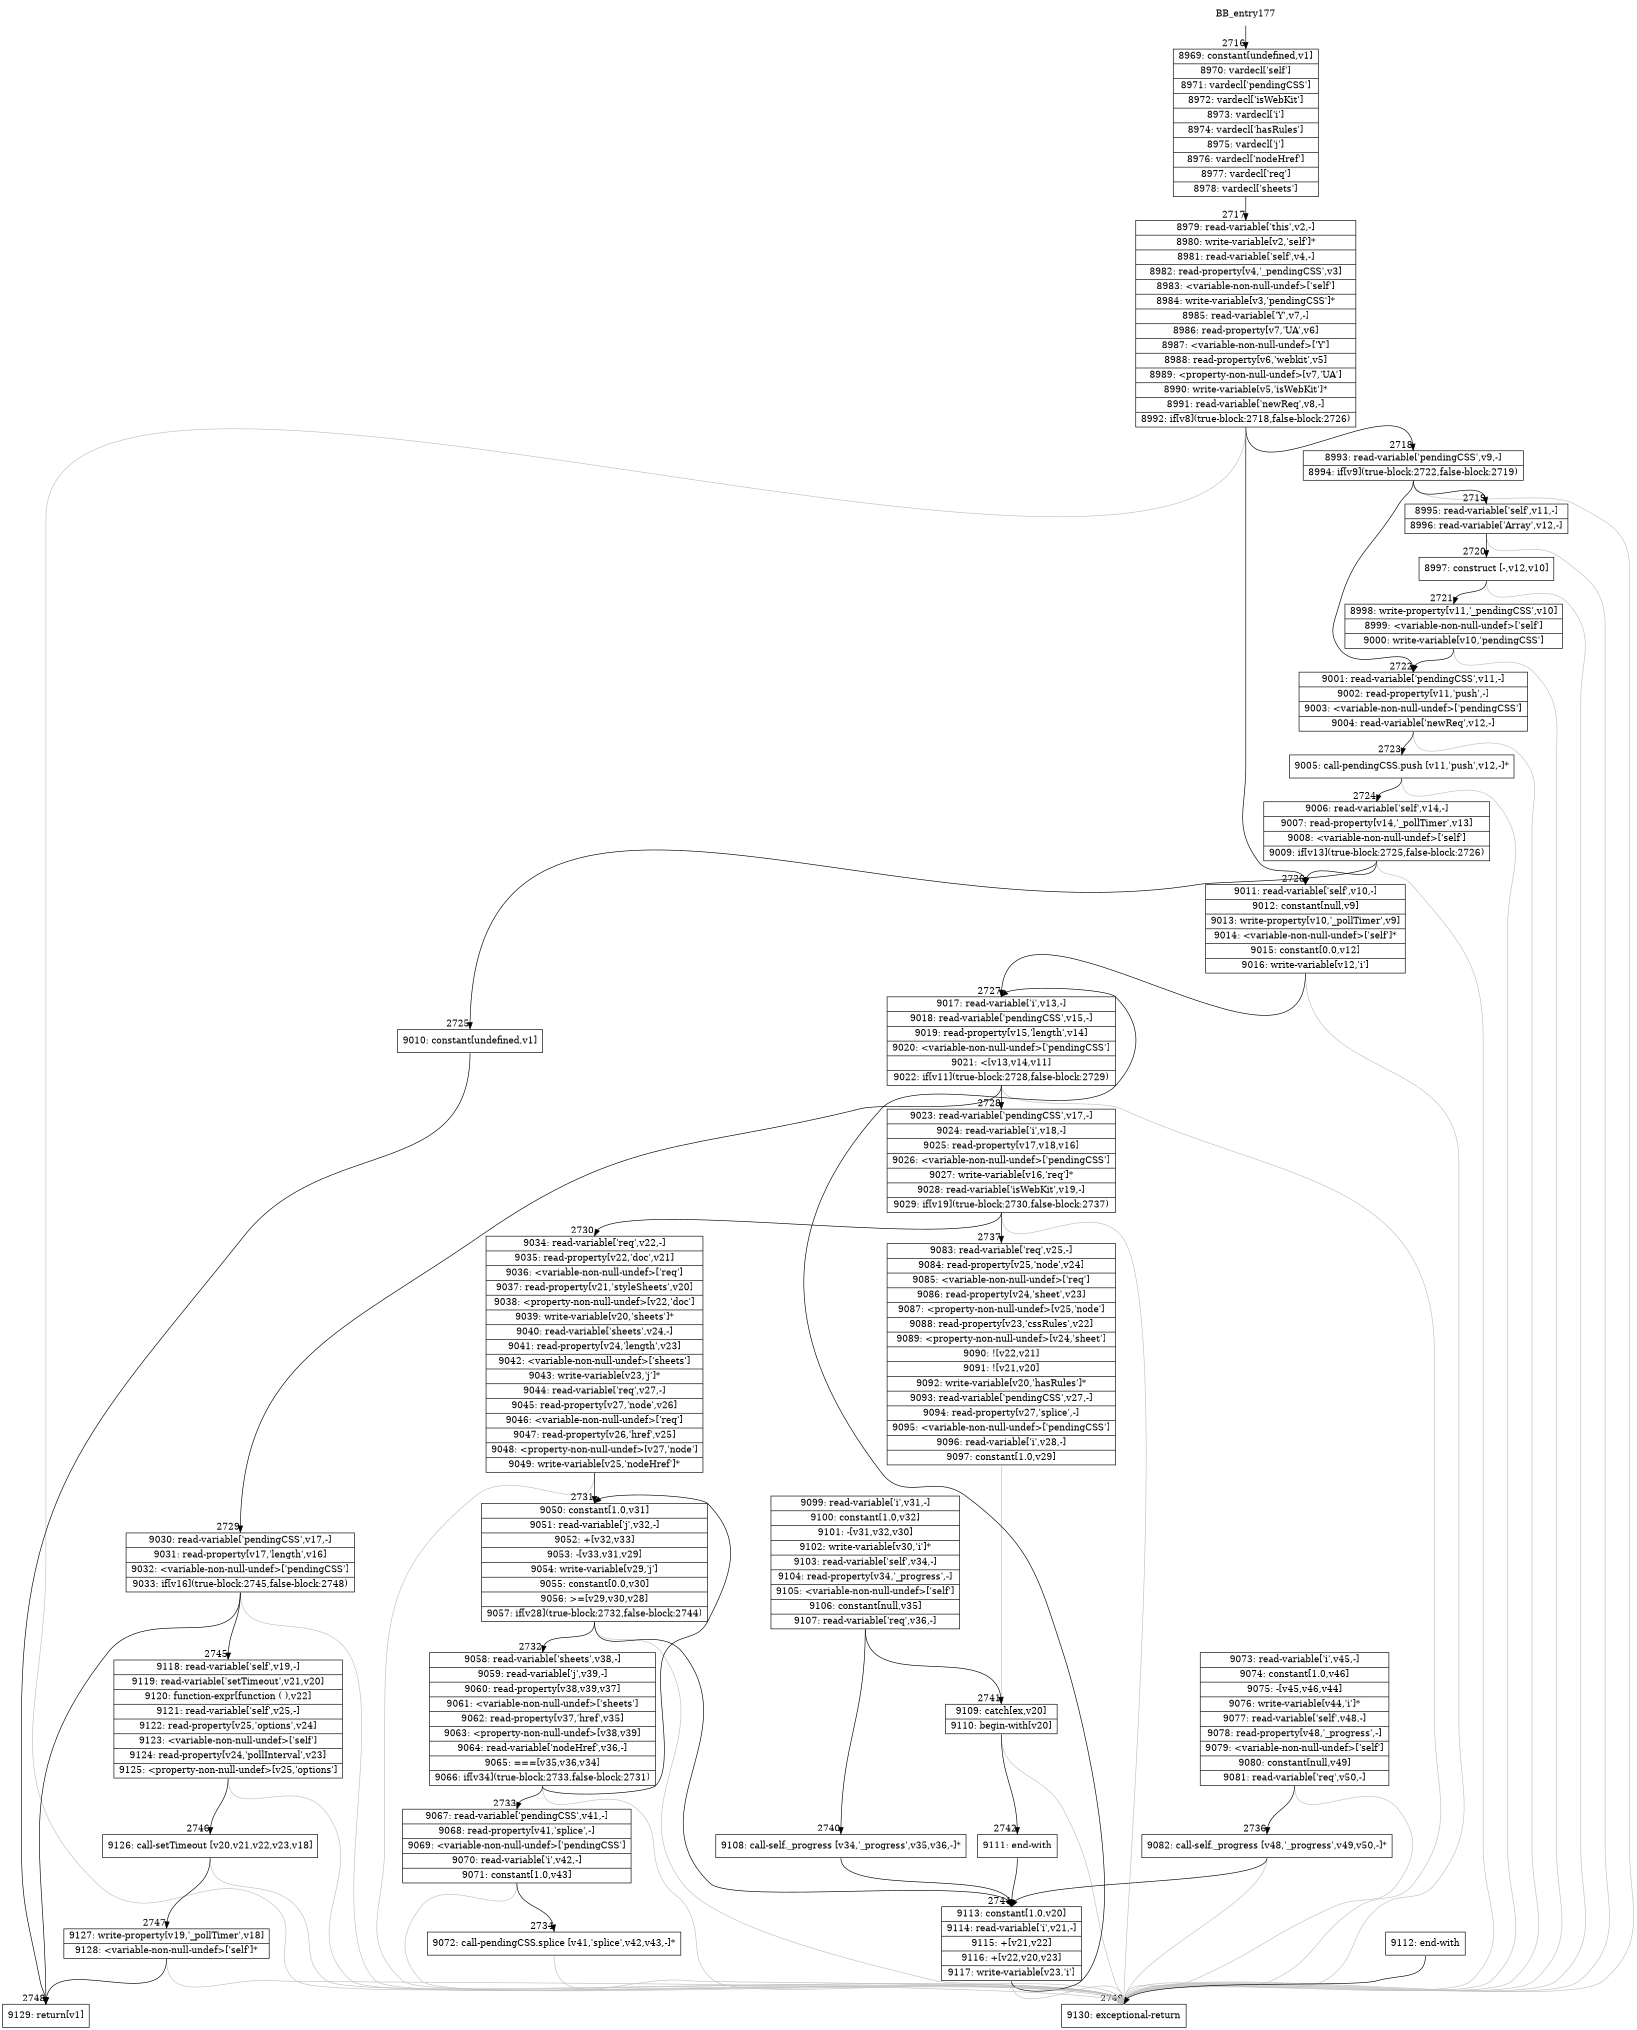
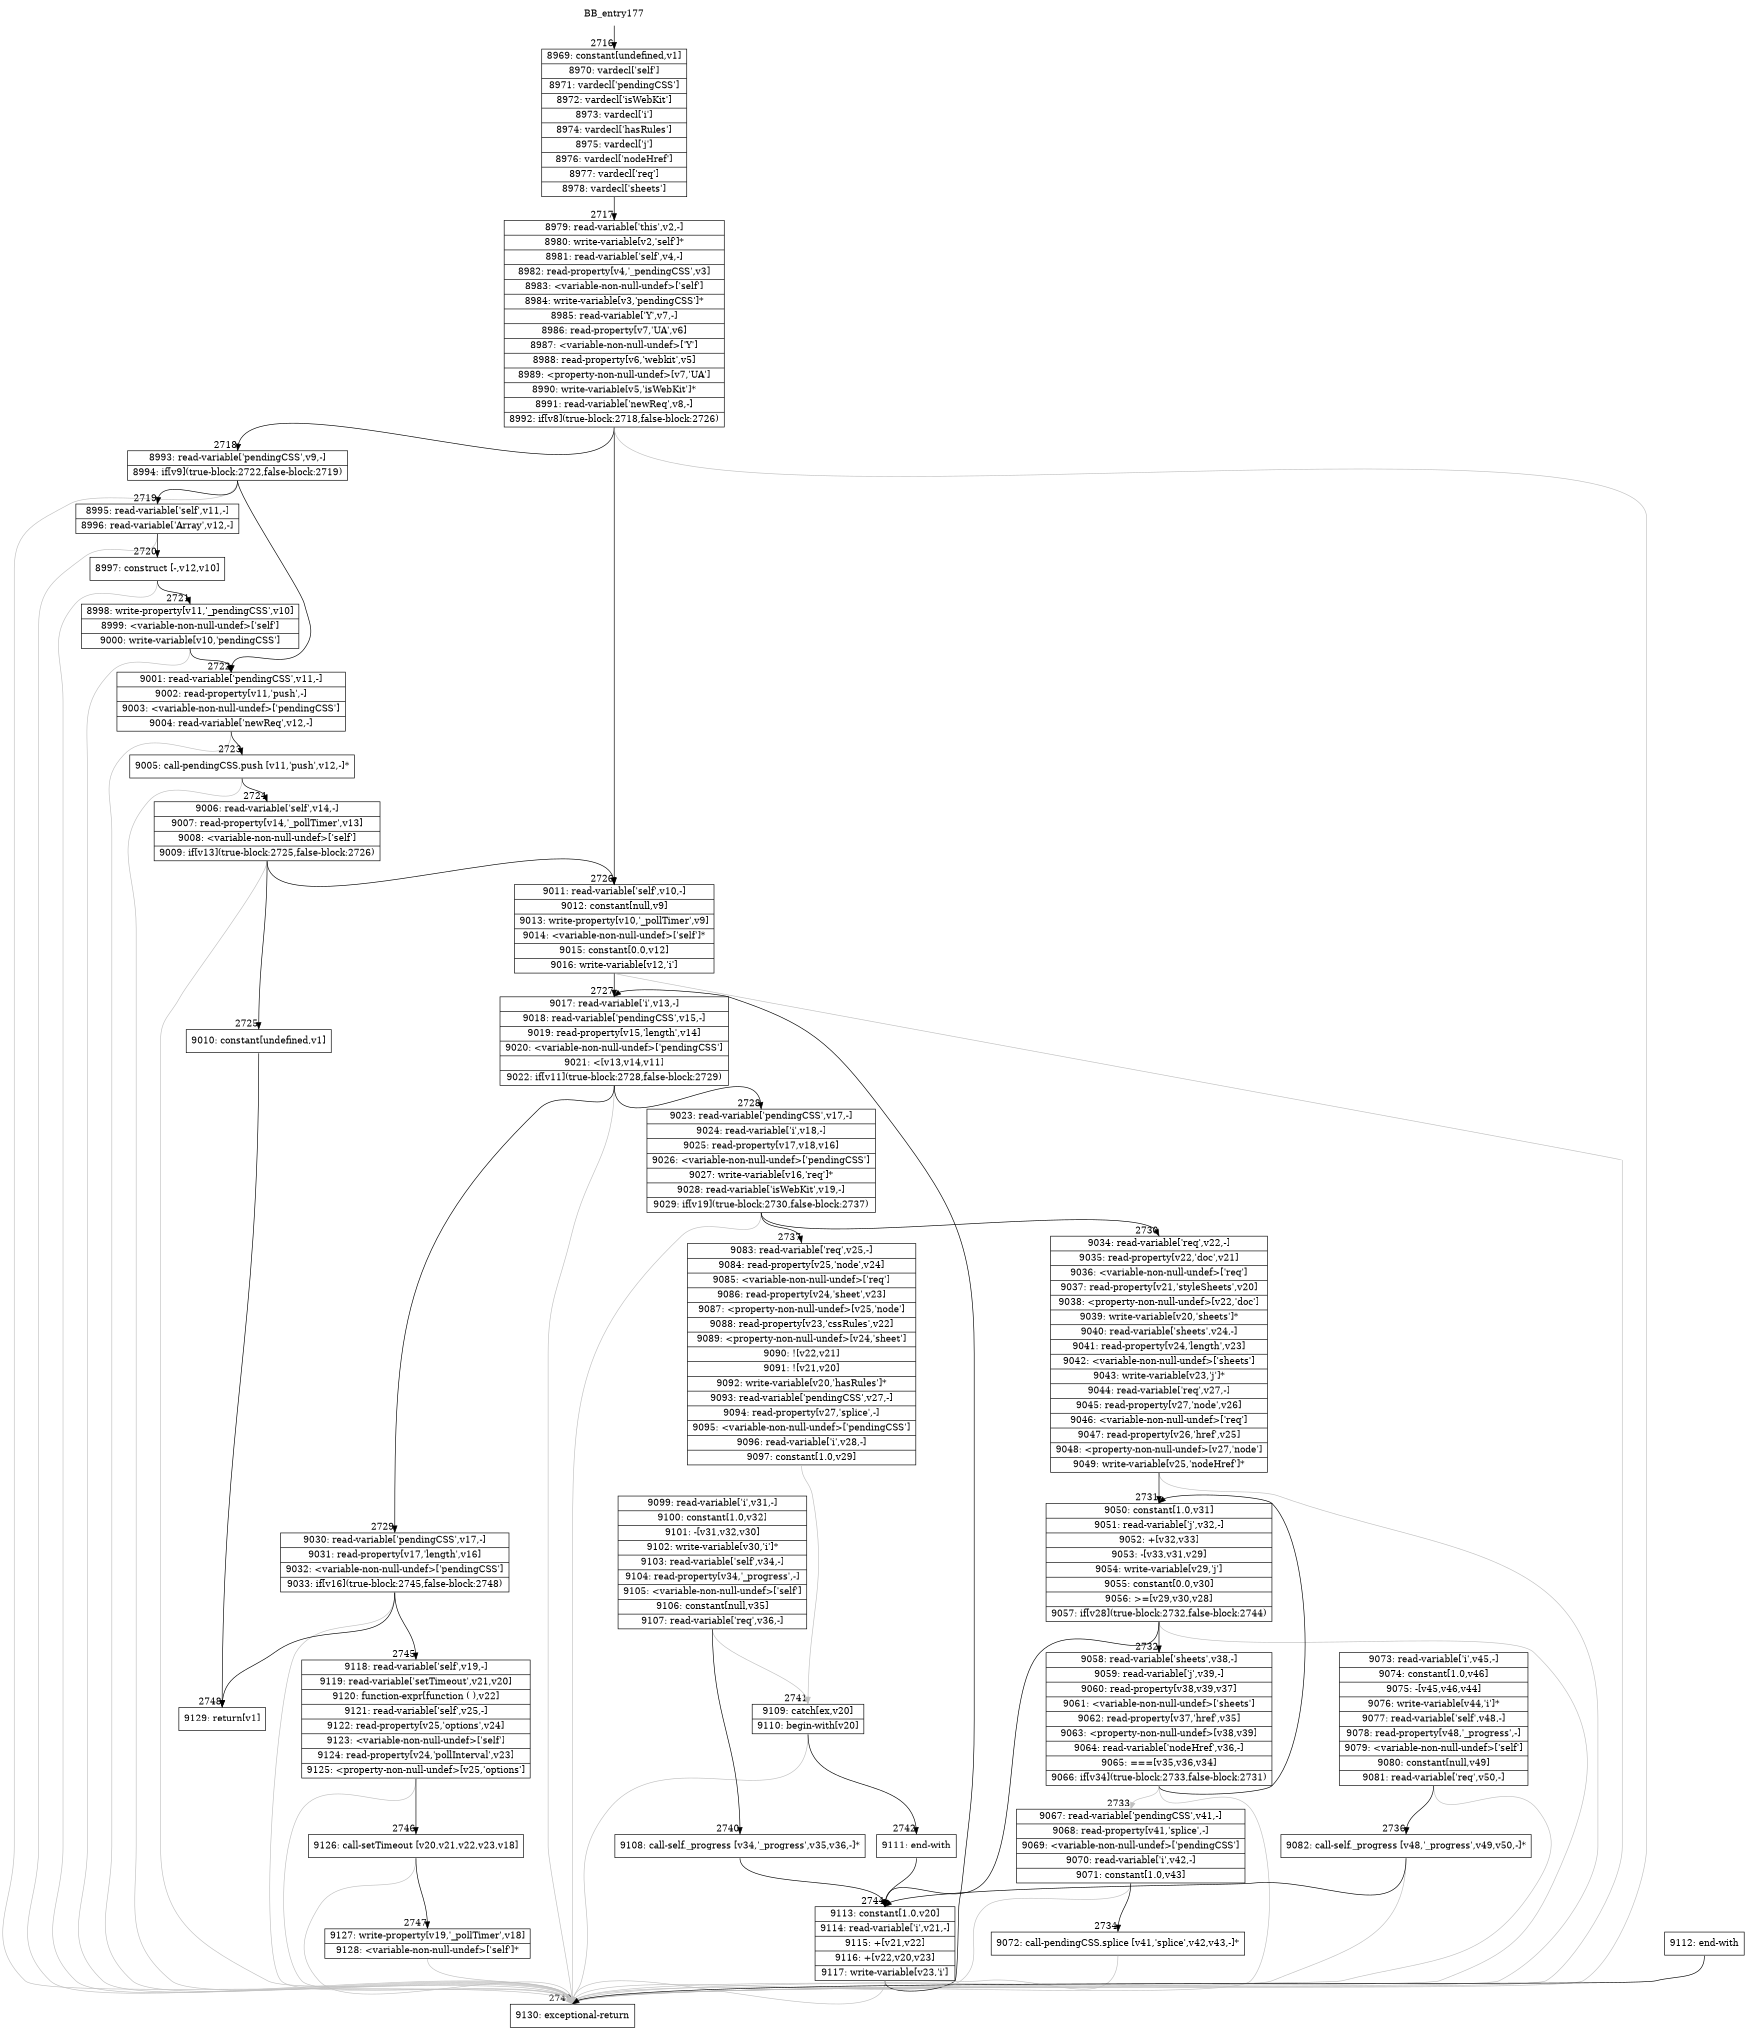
(930, 1666) -> (757, 1665)
(533, 1796) -> (1148, 1797)
(109, 1982) -> none
